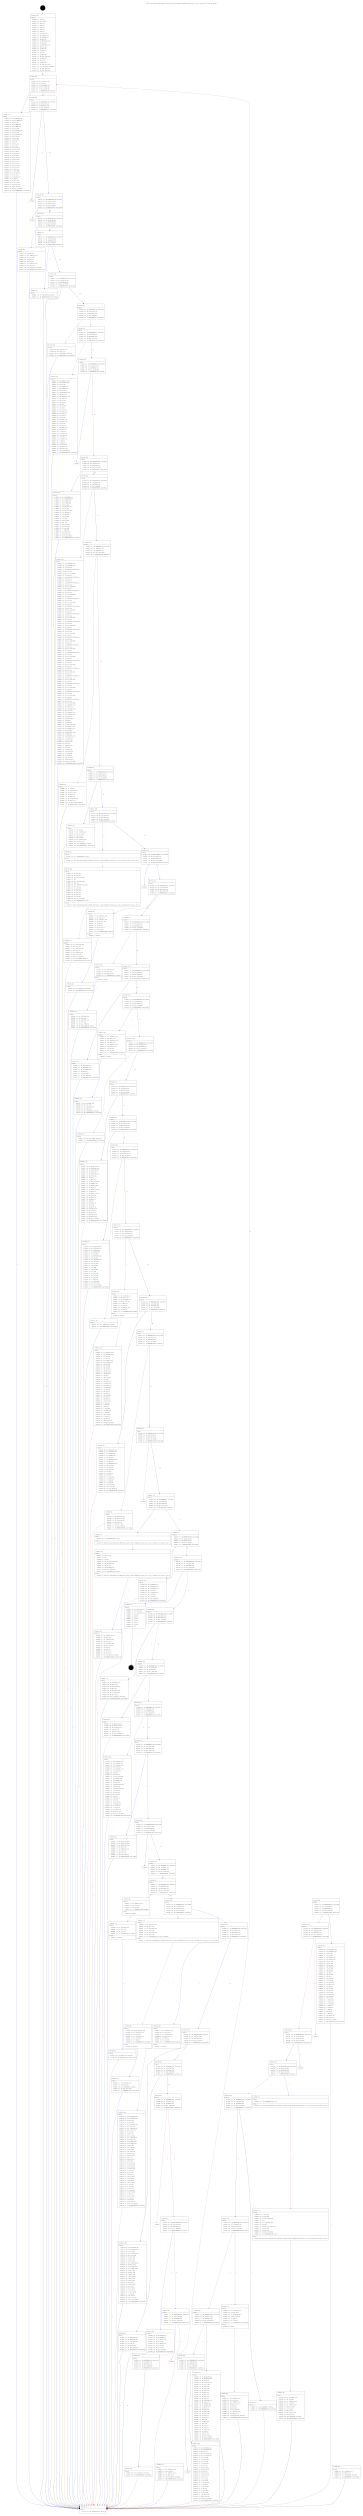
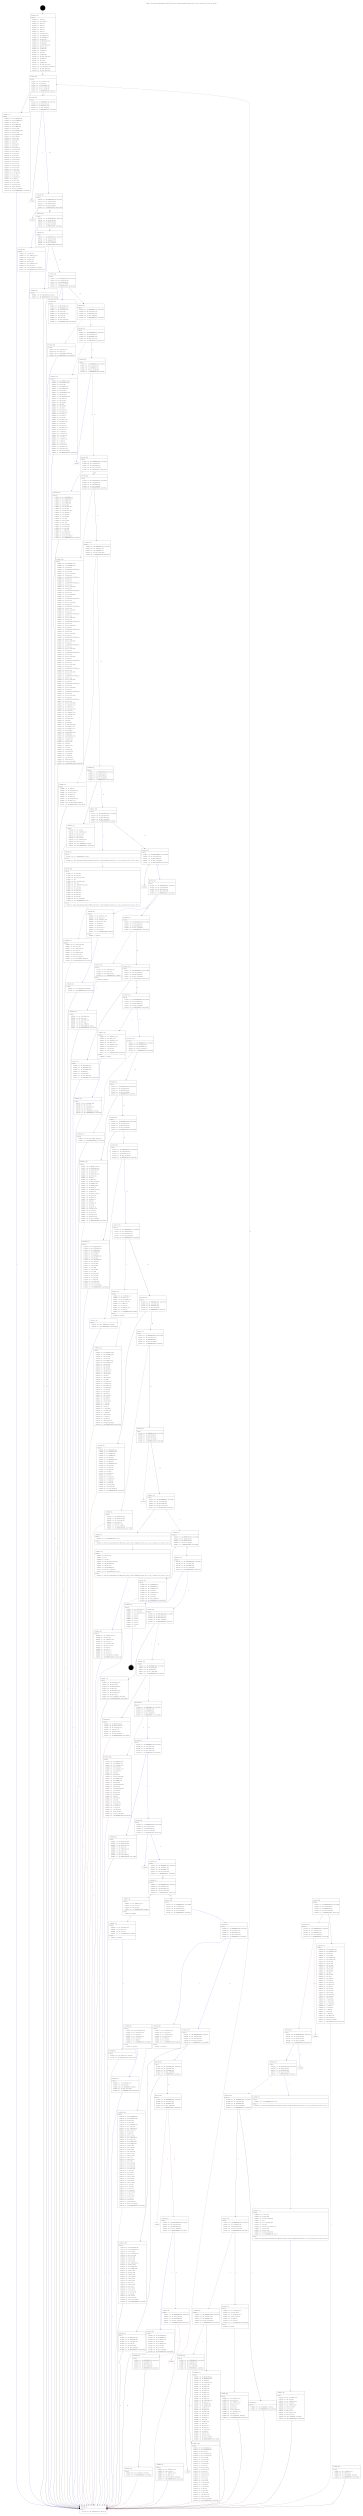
none -> (62, 312)
(178, 1931) -> none
